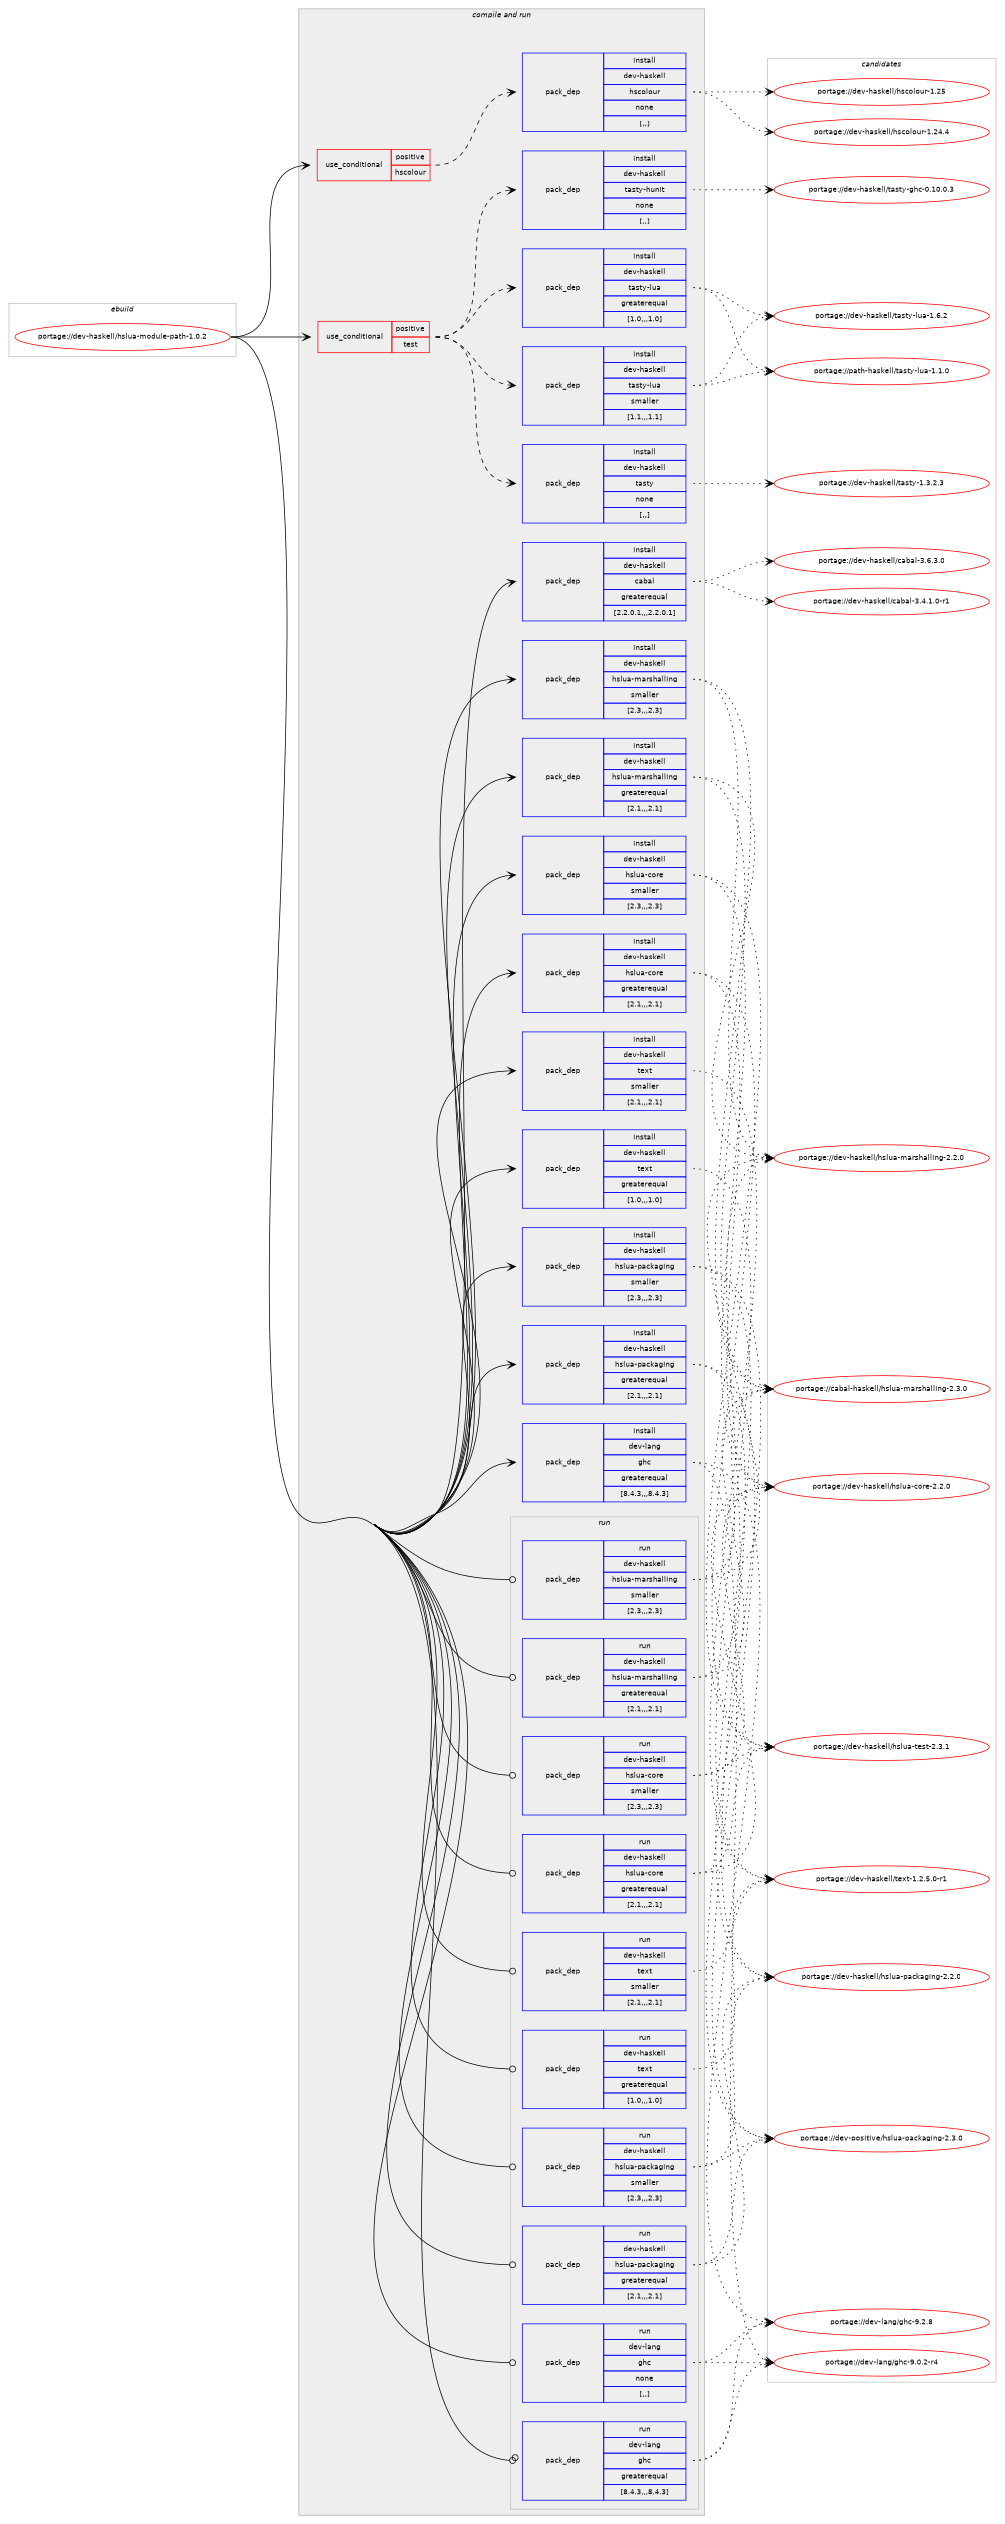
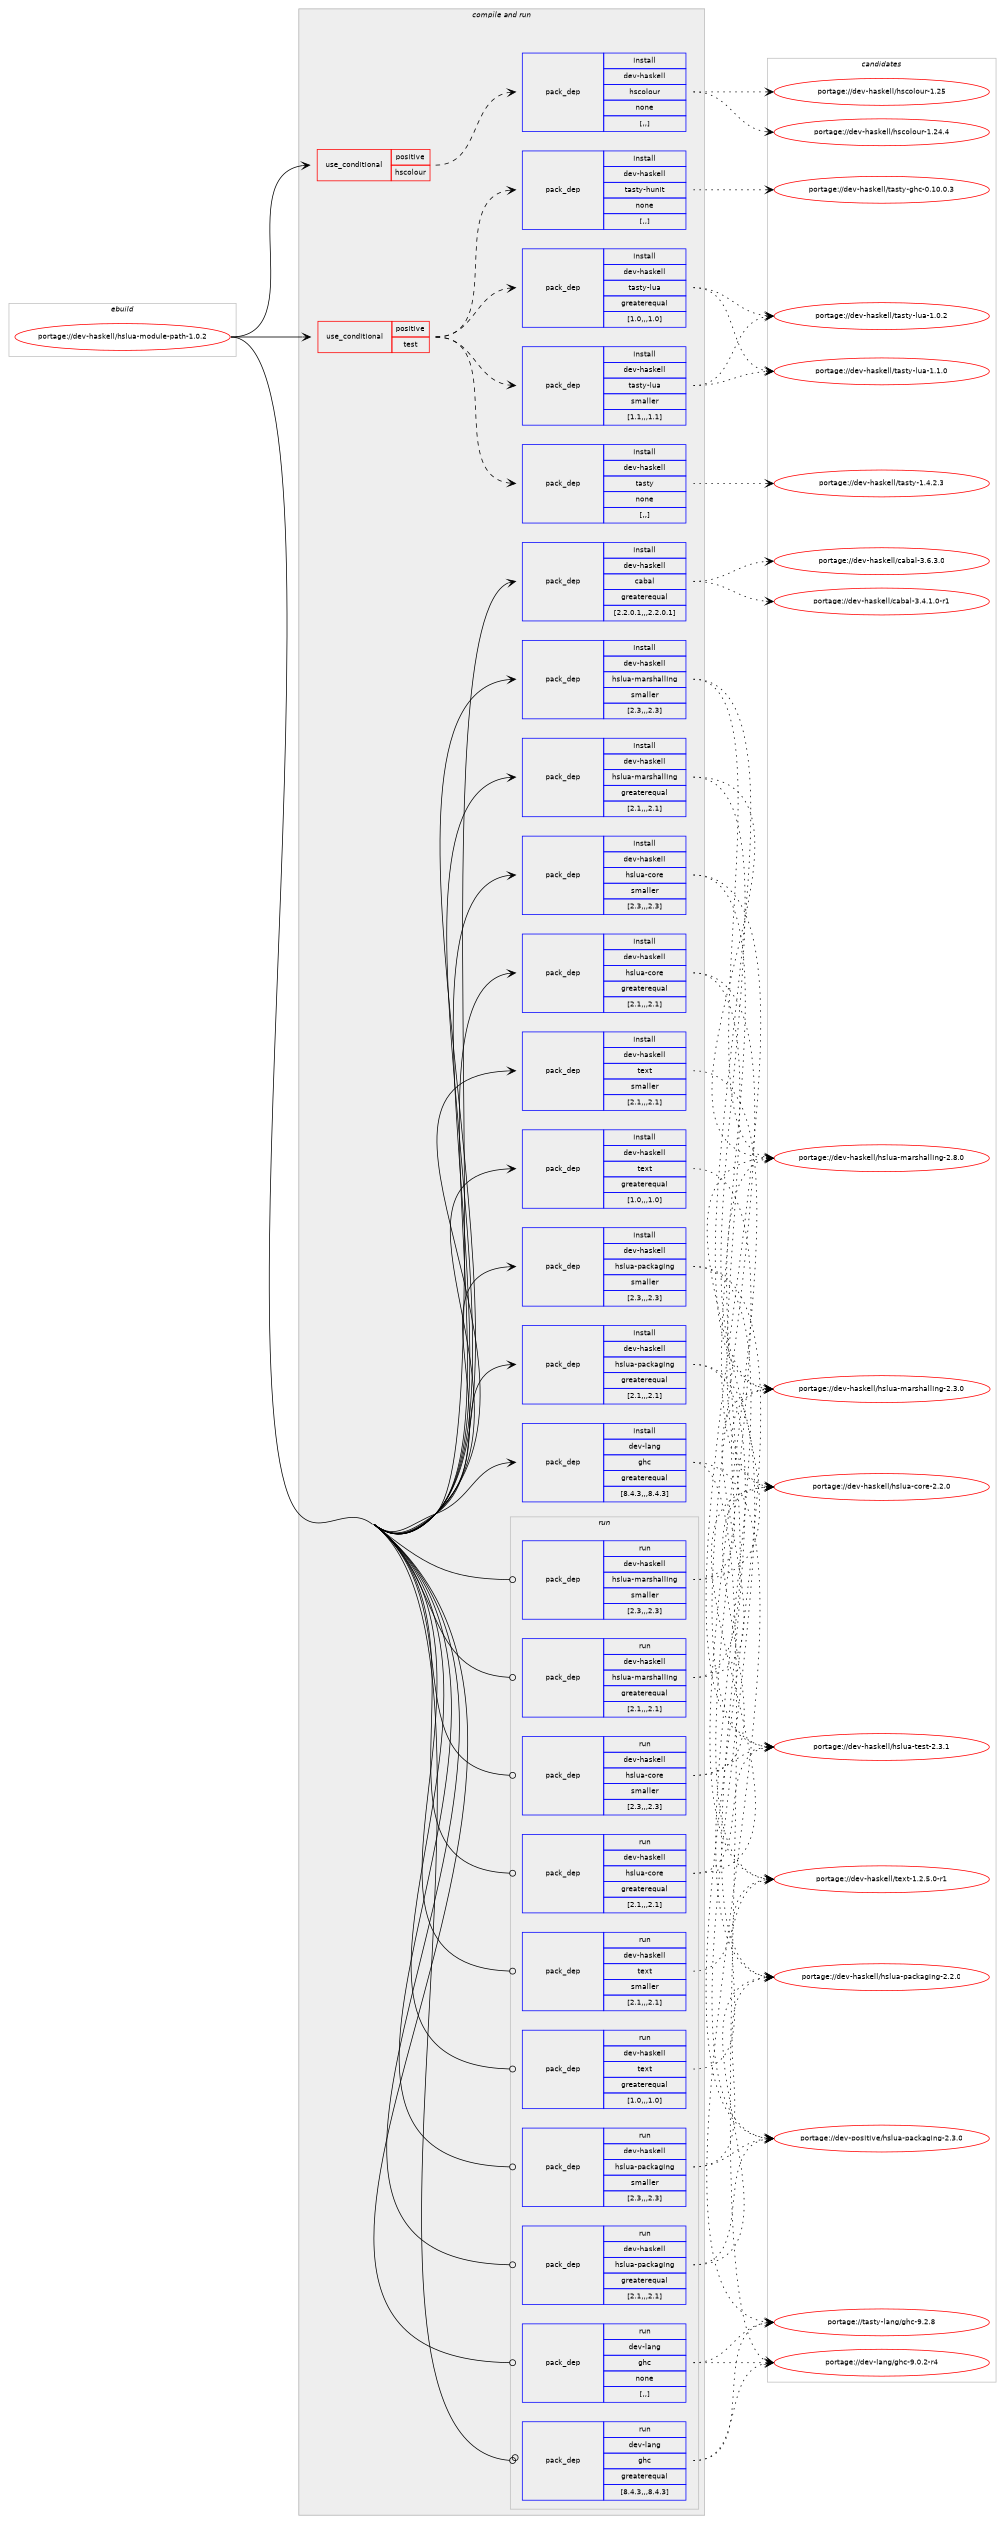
(882, 316) -> (882, 316)
(882, 371) -> (882, 371)
(882, 483) -> (882, 483)
(882, 1158) -> (882, 1158)
(882, 1389) -> (882, 1389)
(882, 2322) -> (882, 2322)
